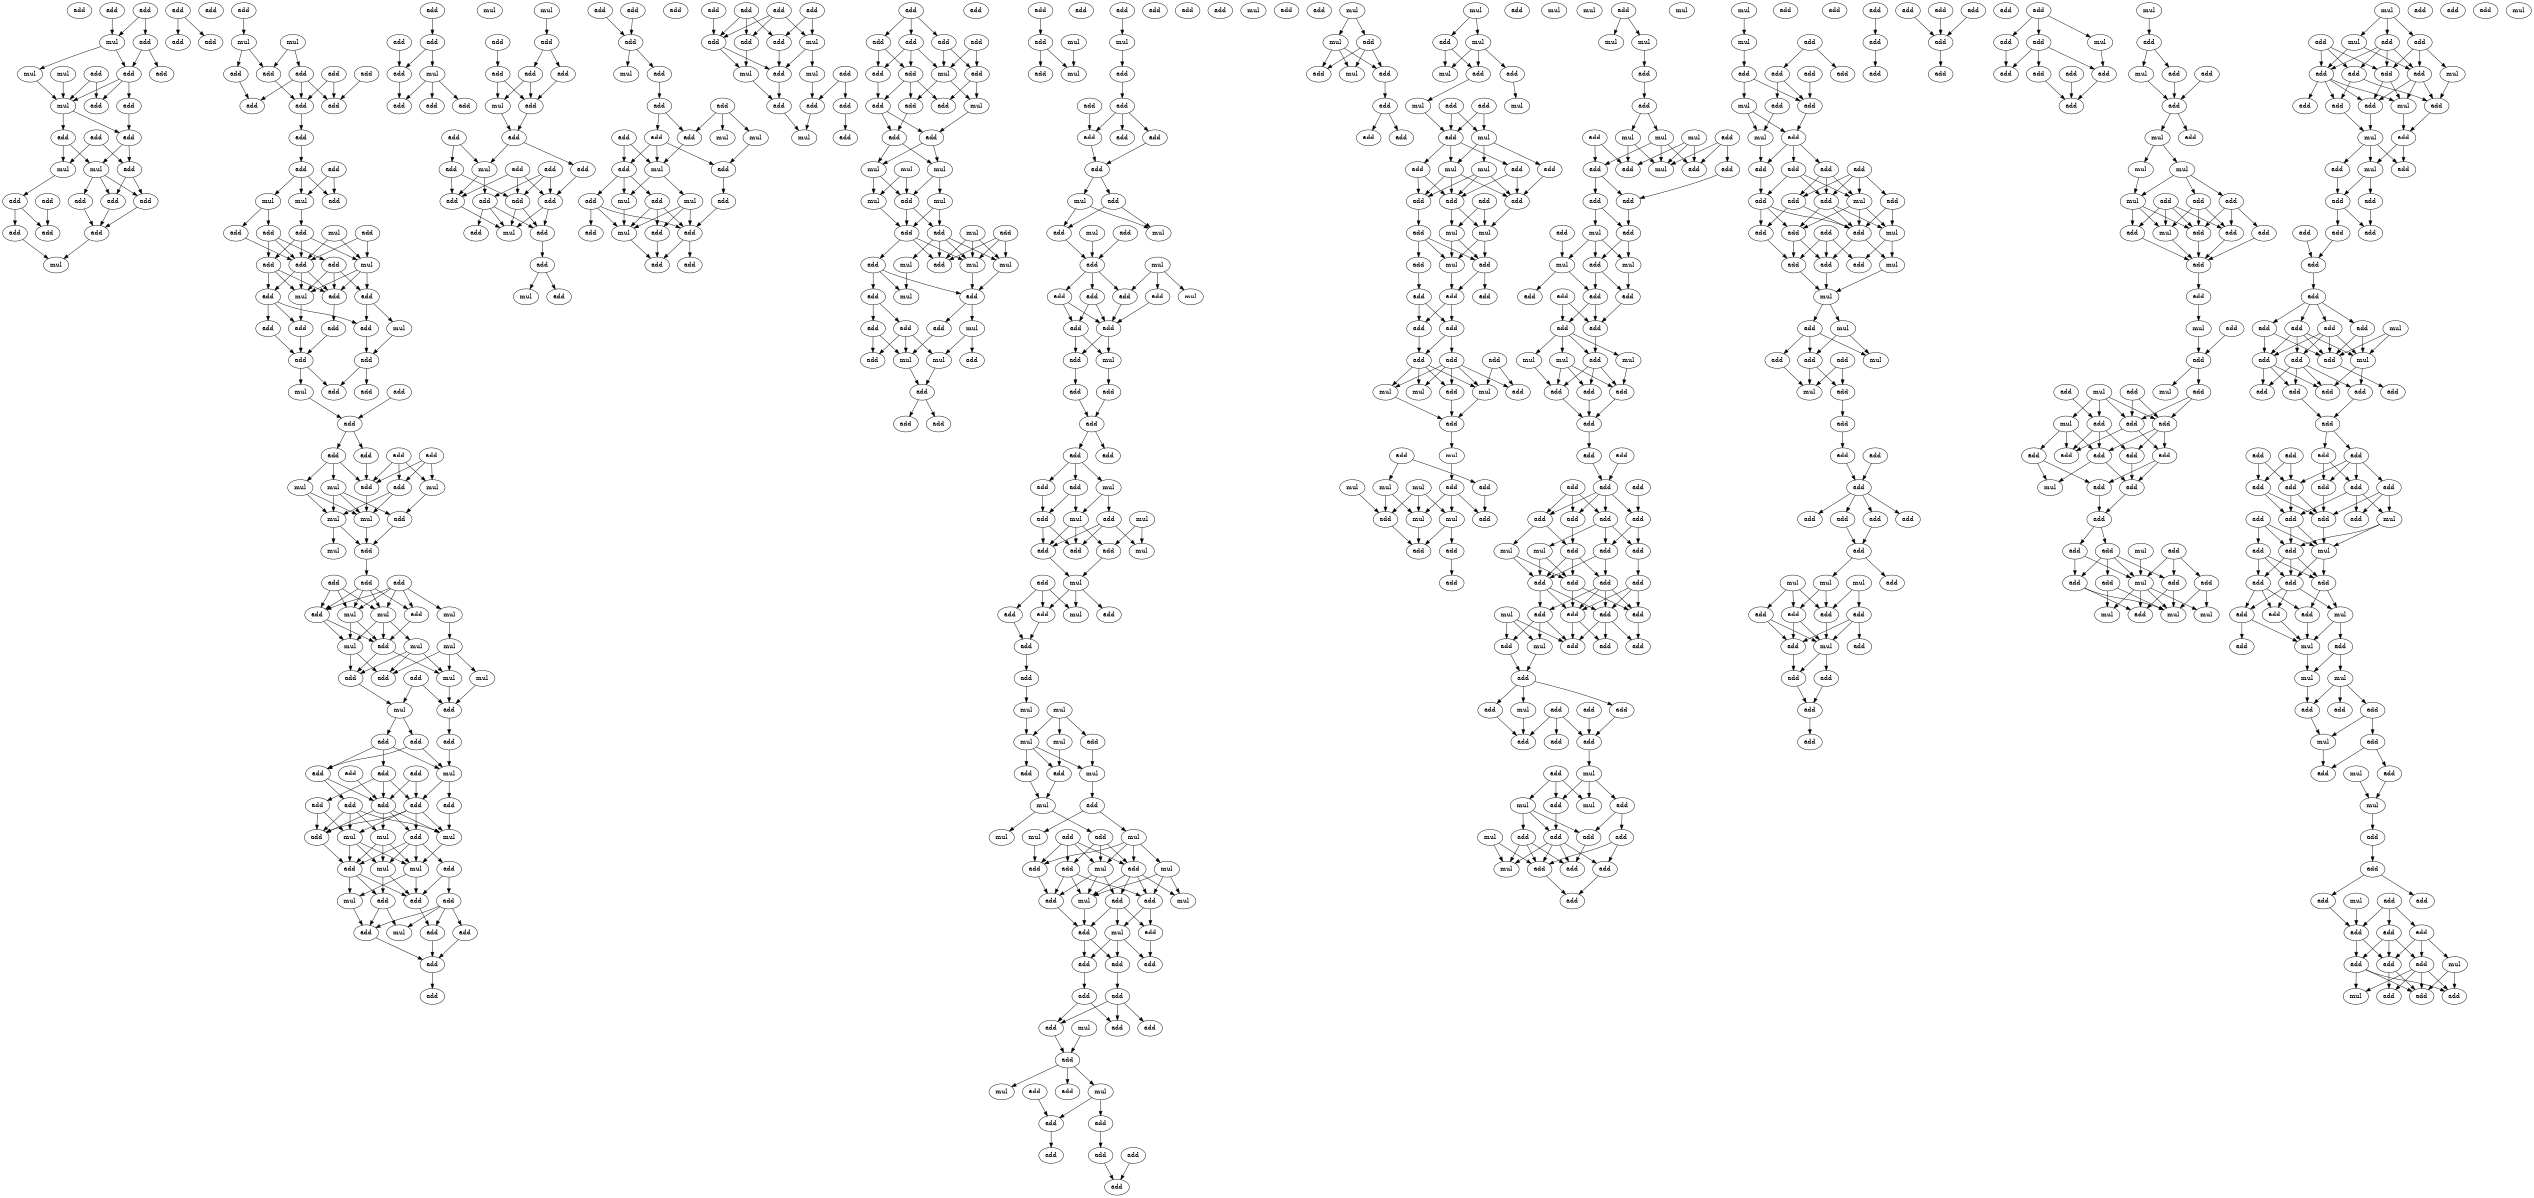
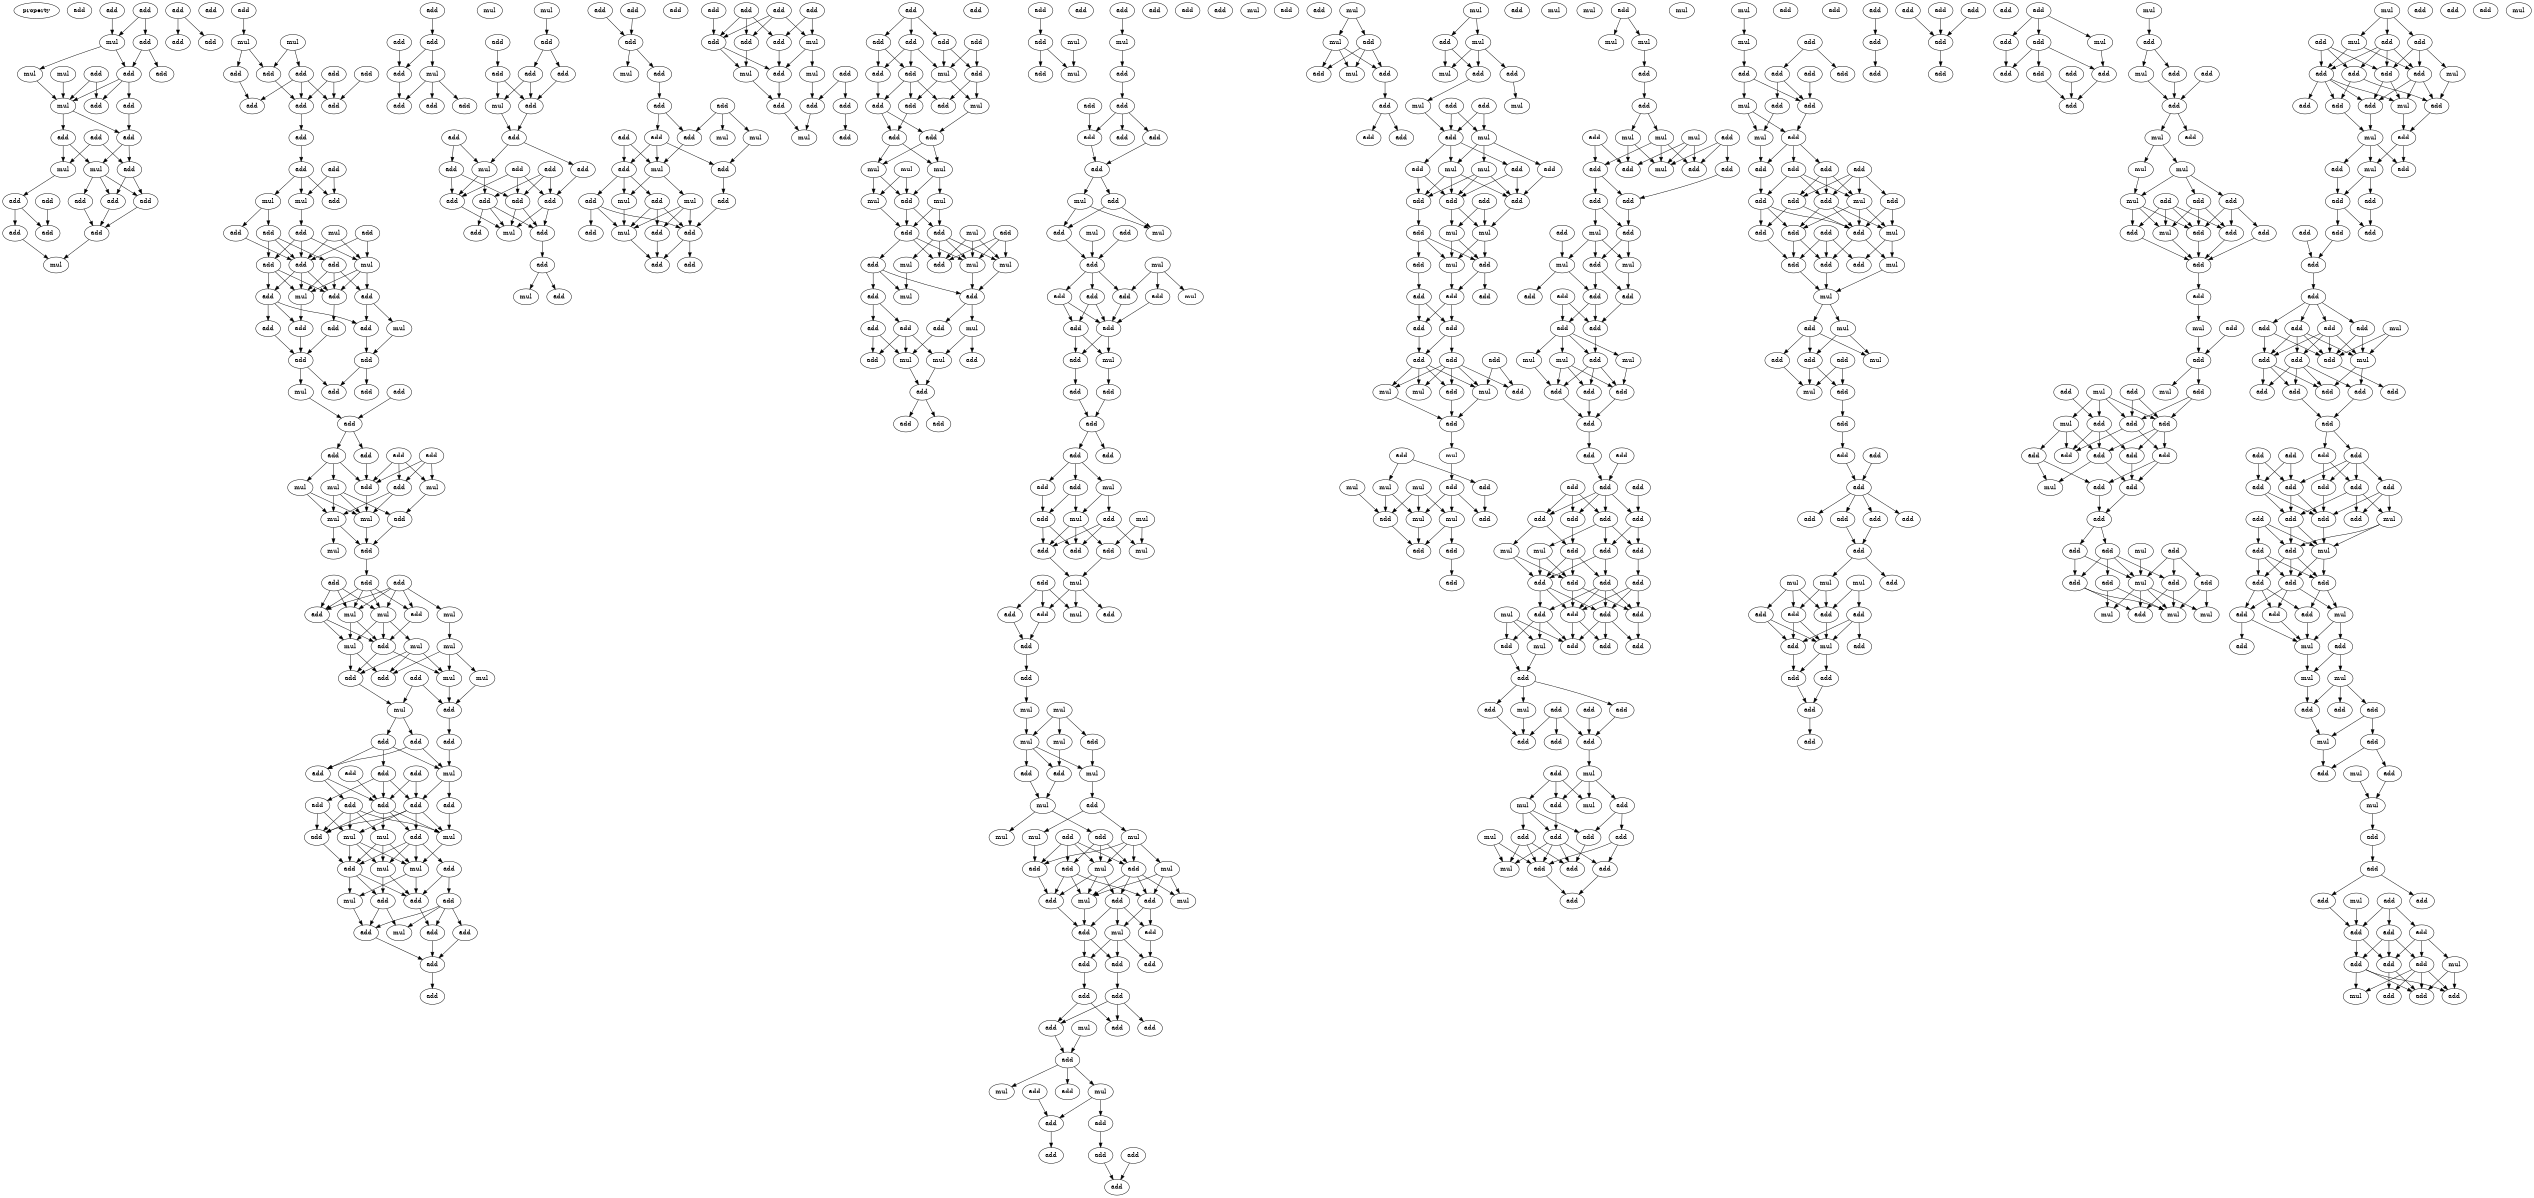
none -> (37, 11)
